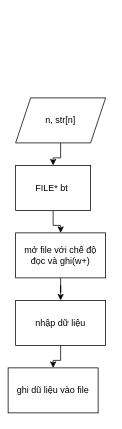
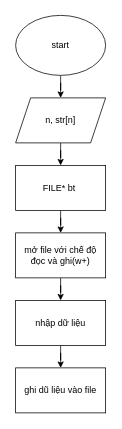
none -> (60, 45)
none -> (60, 89)
(53, 188) -> (60, 188)
(53, 390) -> (60, 390)
